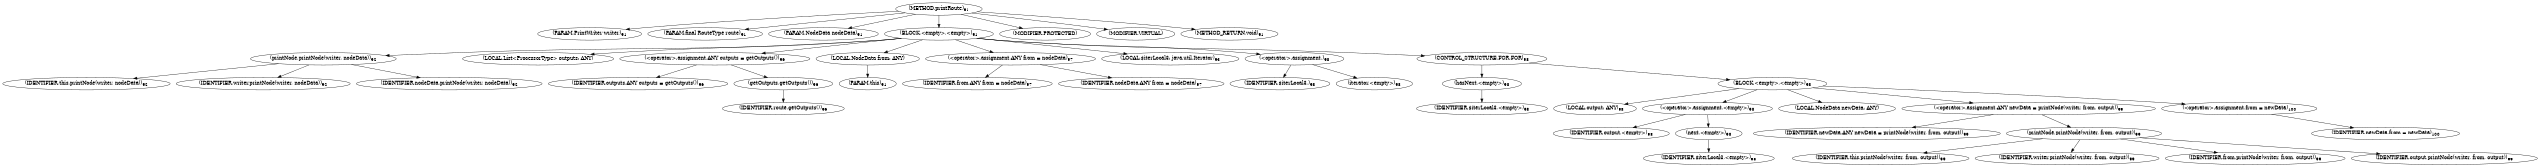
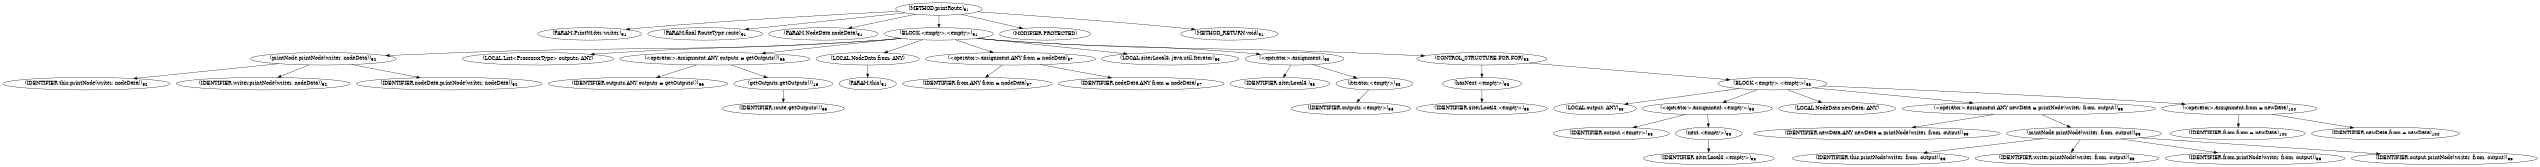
(1136, 34) -> none
(816, 83) -> (816, 83)
none -> (1351, 109)
none -> (2238, 133)
